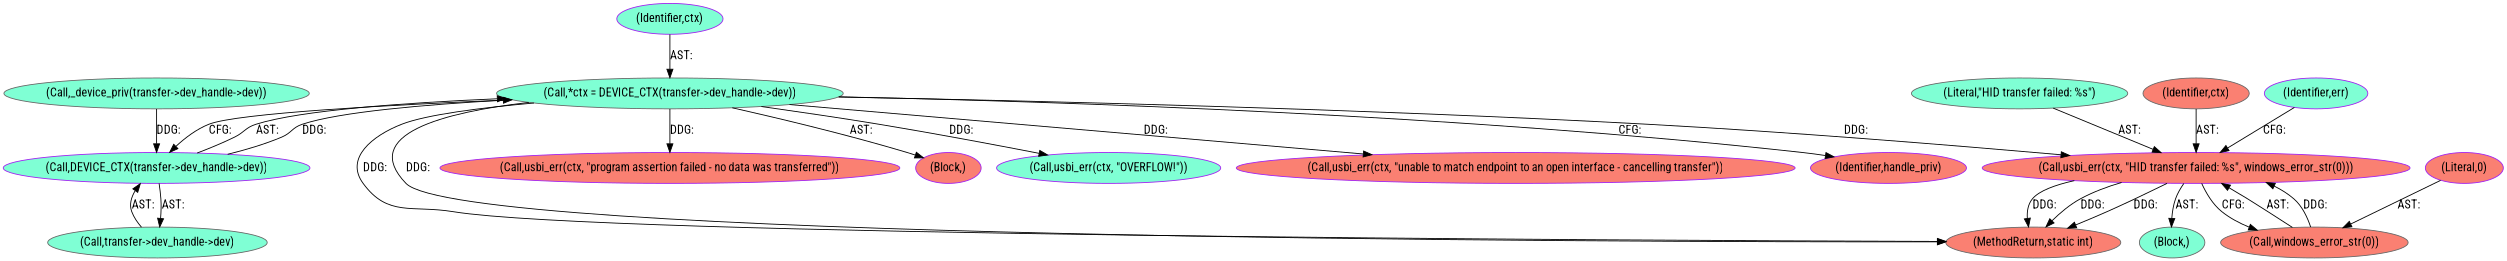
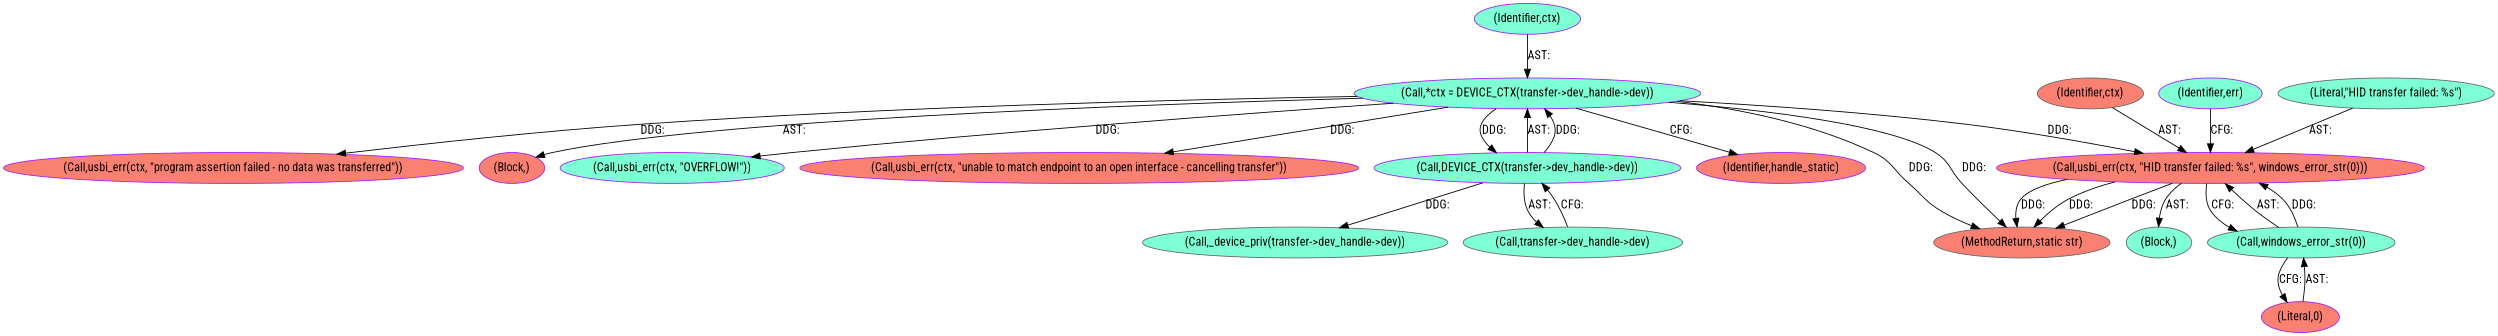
(670, 93) -> (1527, 93)
(157, 126) -> (1415, 204)
(222, 131) -> (1495, 131)
(1888, 168) -> (1781, 168)
(145, 205) -> (1574, 205)
(2033, 243) -> (2022, 243)
(2314, 243) -> (2301, 243)
none -> (2278, 276)
